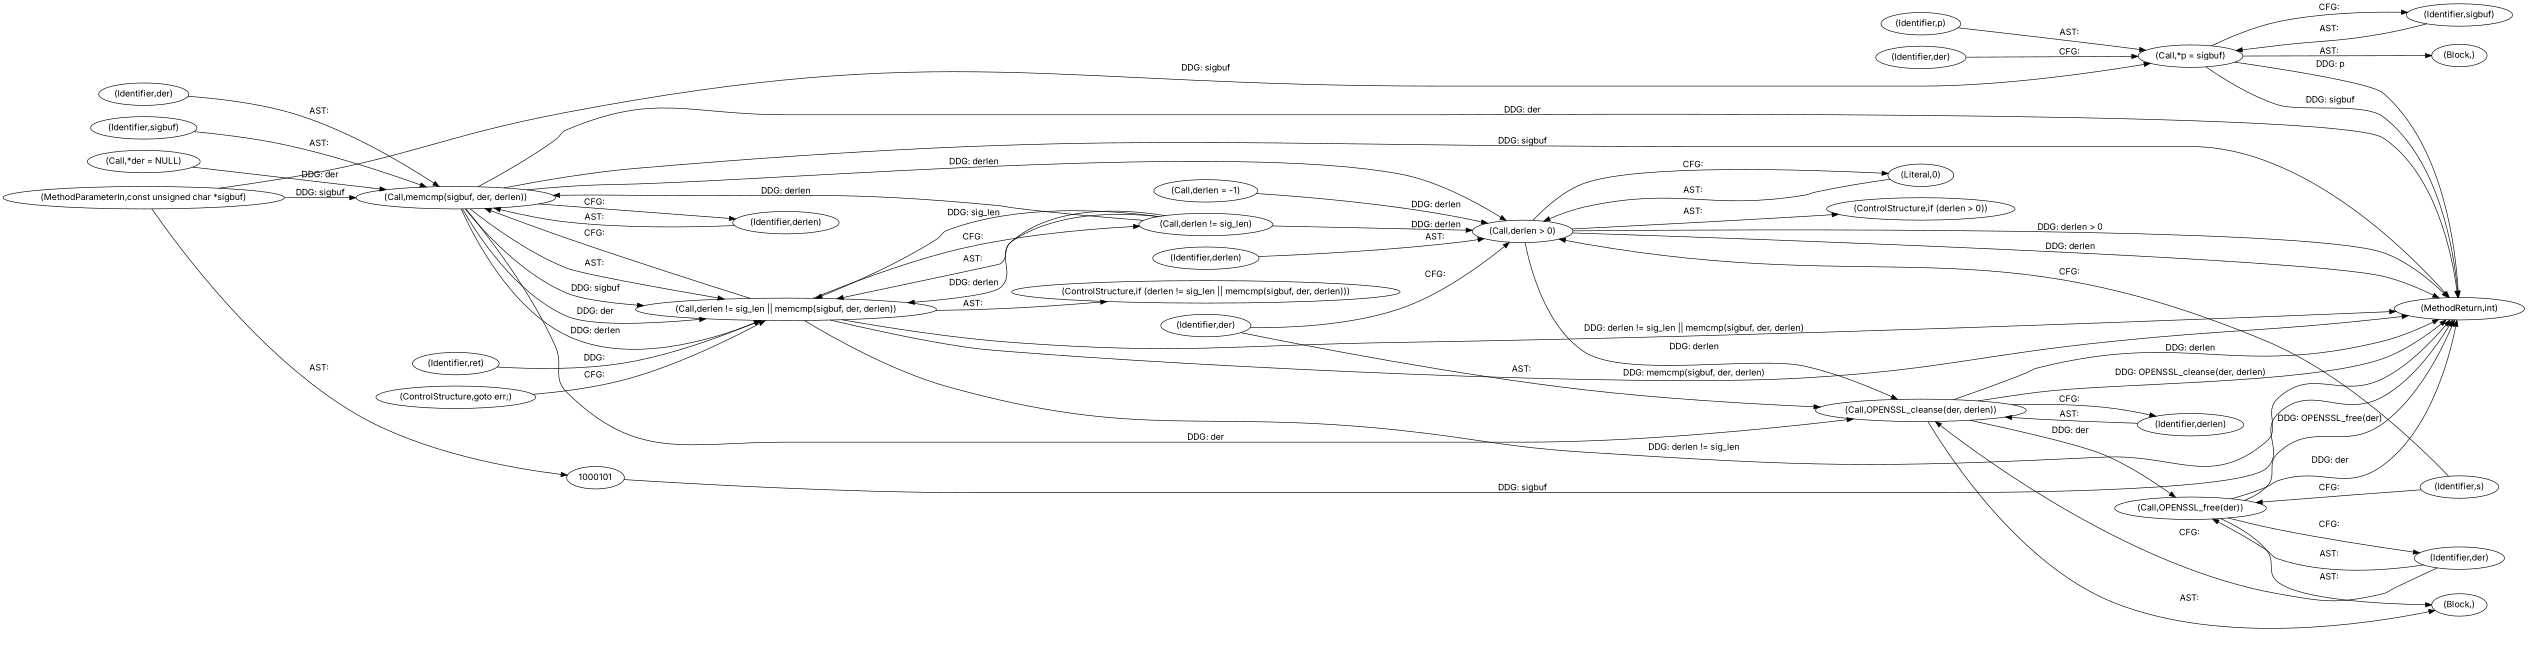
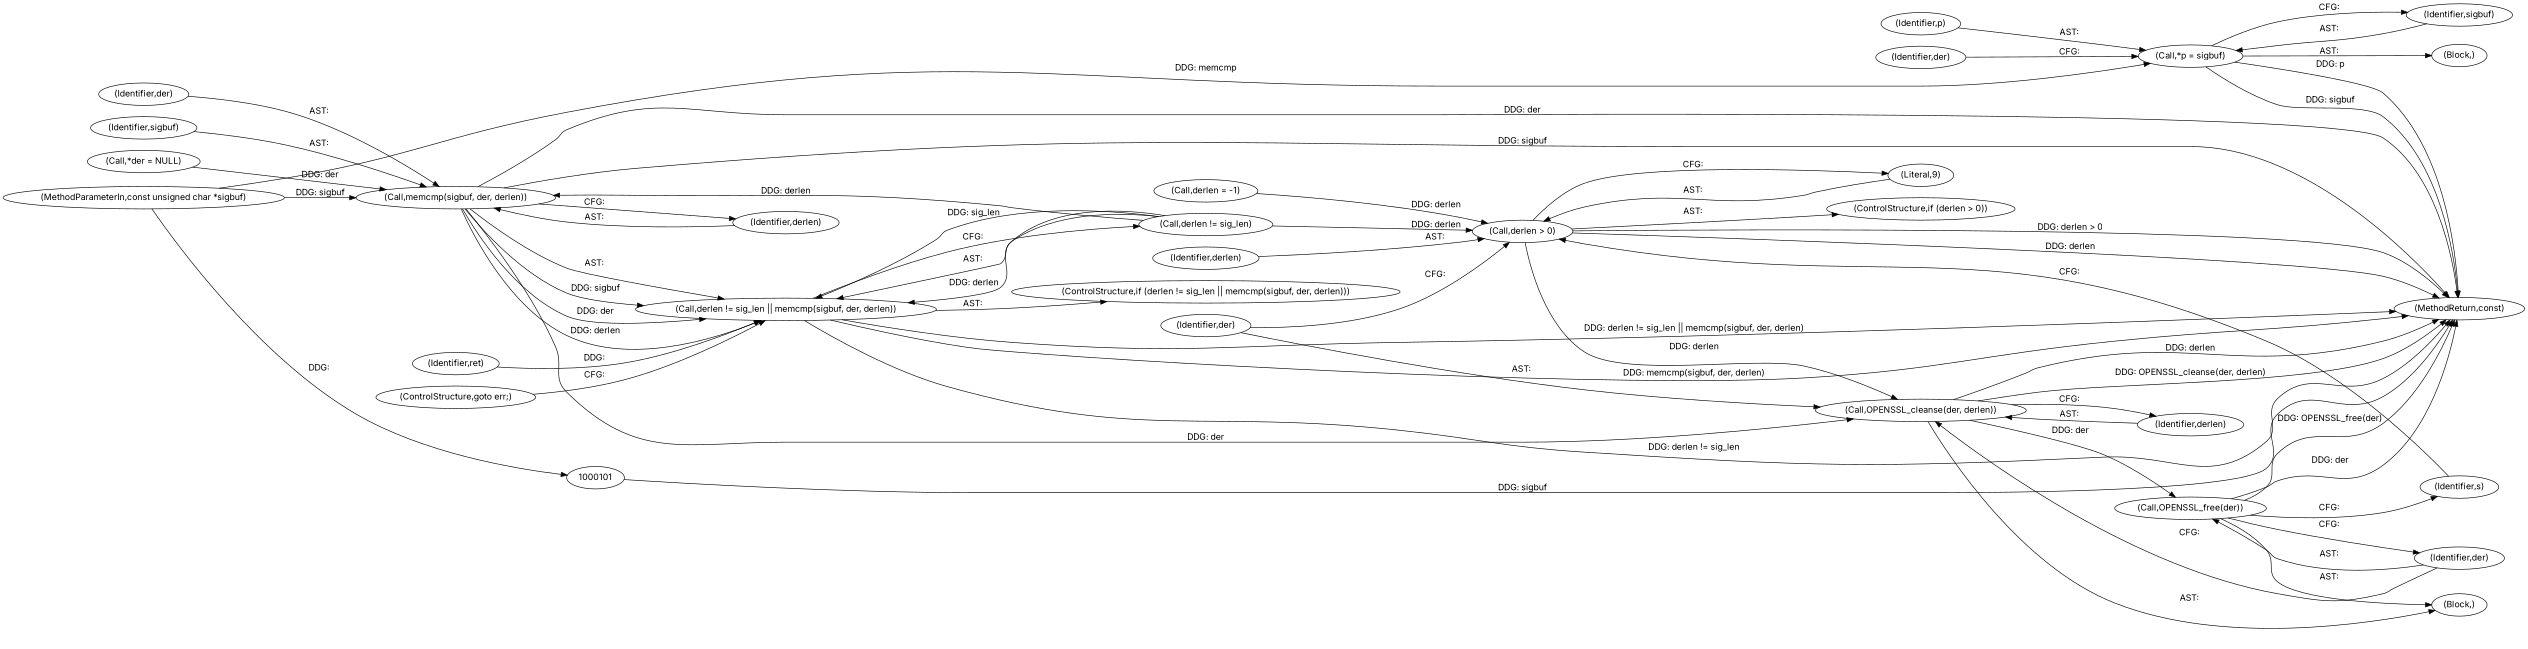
(1206, 68) -> (1206, 68)
(1019, 165) -> none
(1921, 175) -> (1921, 175)
(620, 256) -> none
(2459, 309) -> (2459, 309)
(320, 368) -> (320, 368)
(2342, 496) -> (2342, 517)
